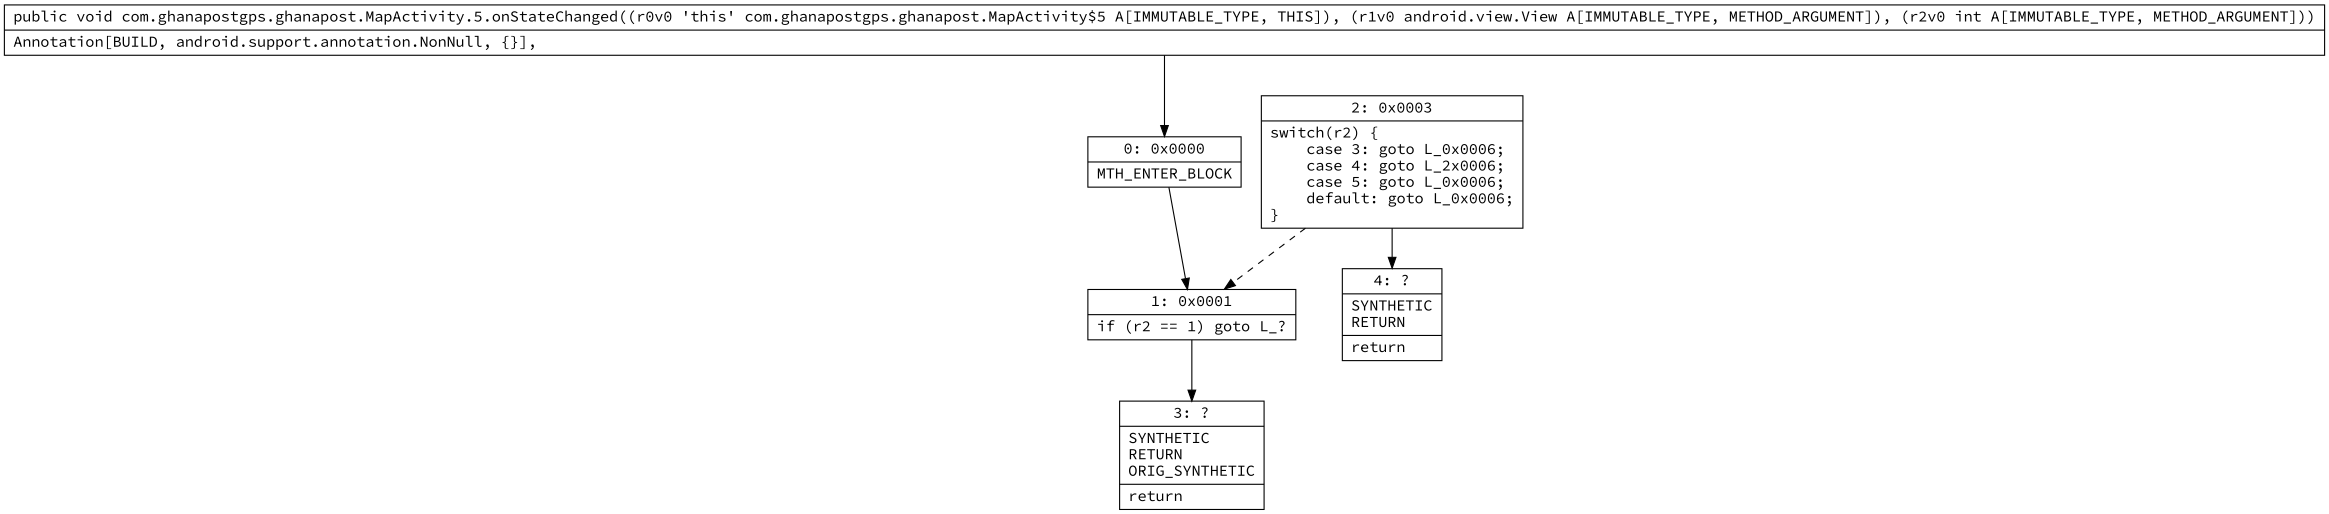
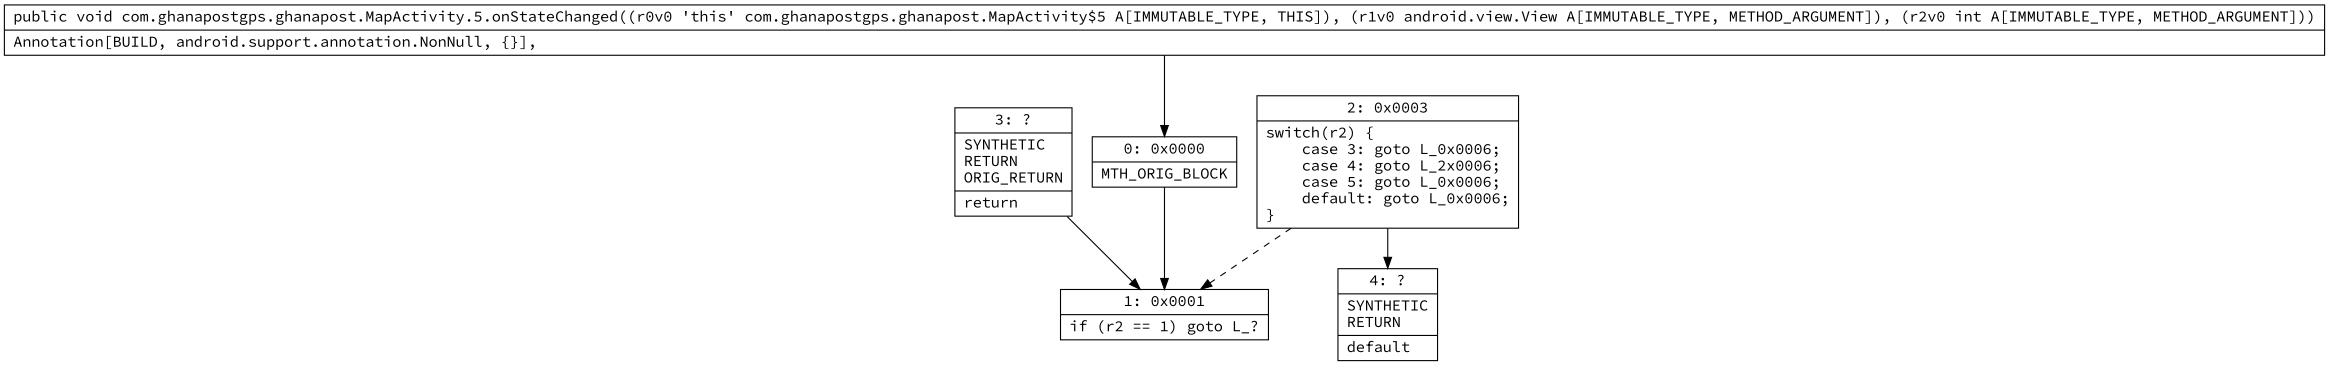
(1164, 174) -> (1164, 174)
(1378, 347) -> (1378, 347)
(1192, 365) -> (1100, 249)
(1192, 471) -> (1013, 178)
